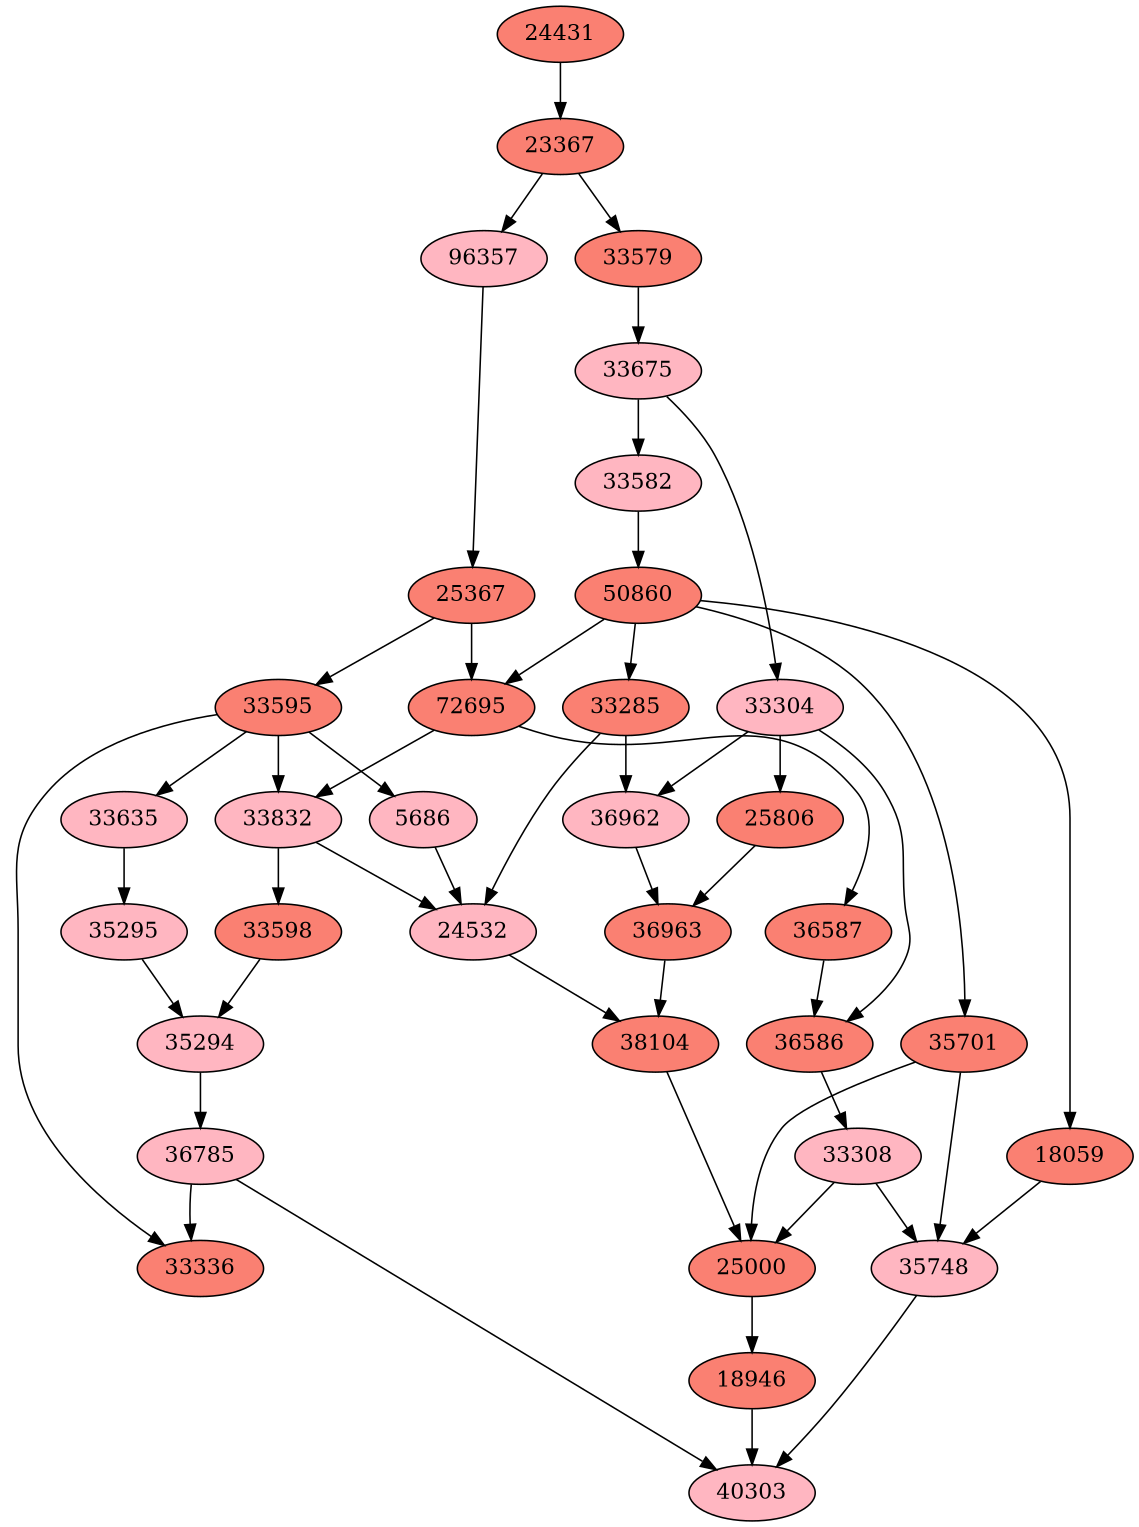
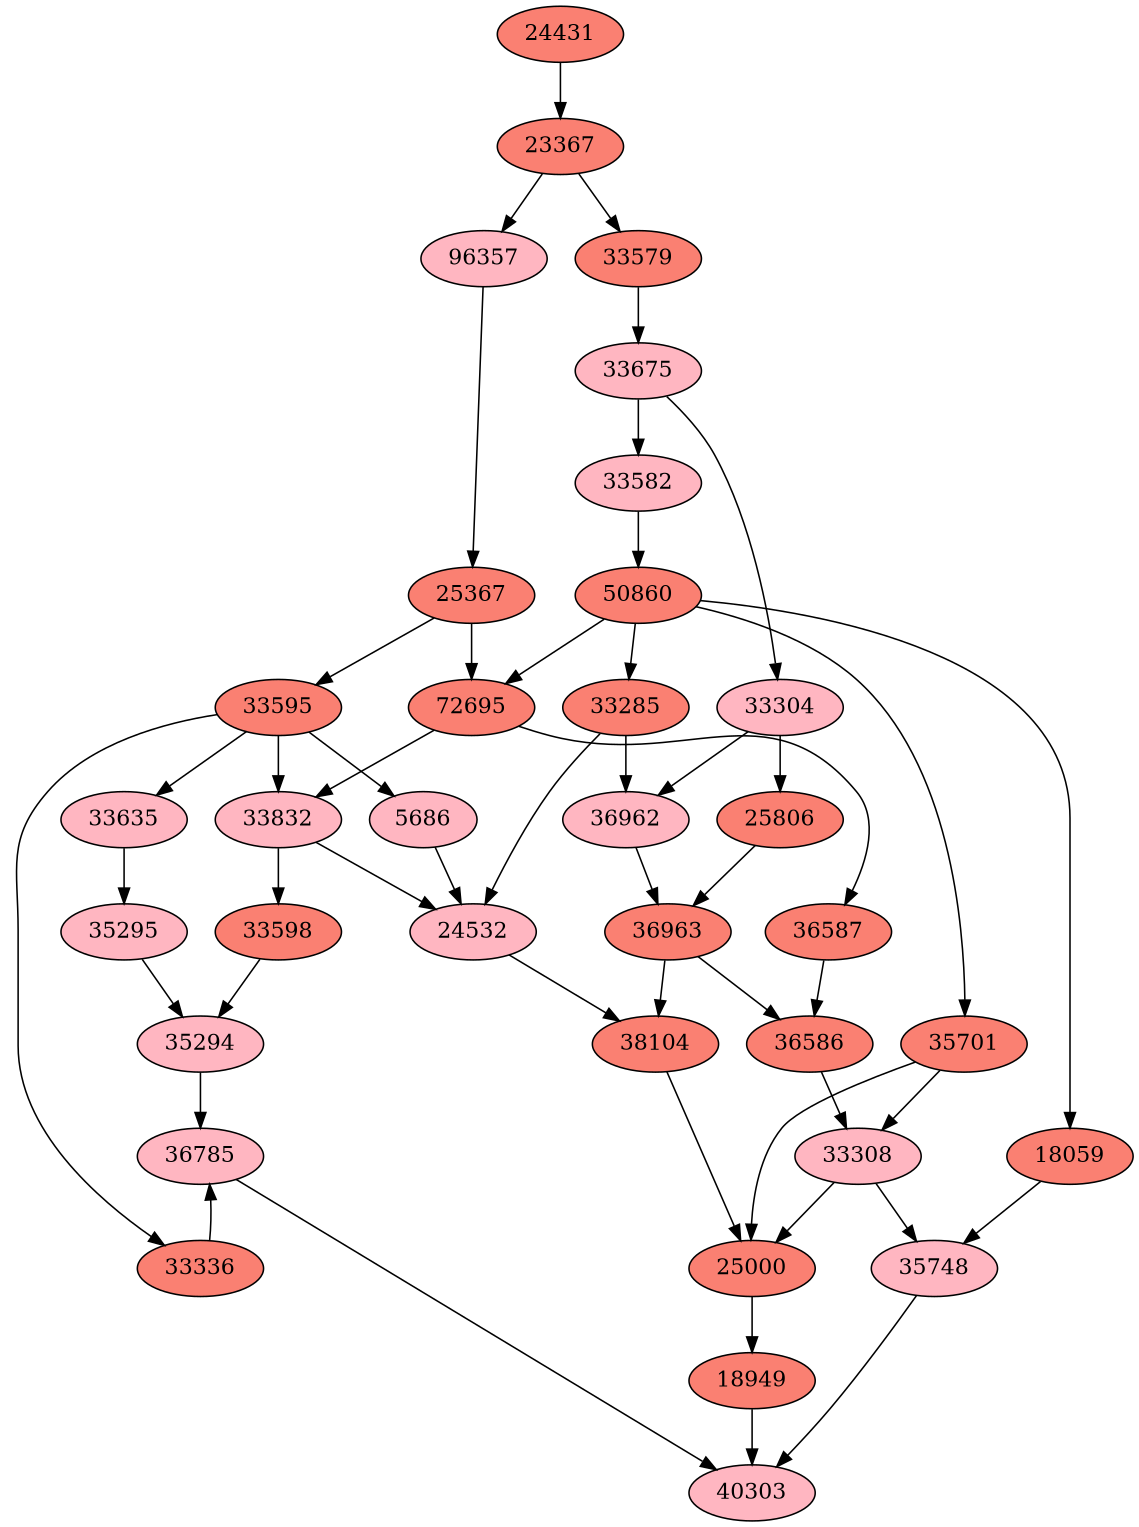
(903, 864) -> (733, 983)
(950, 1148) -> (917, 1094)
(190, 1204) -> (211, 1220)
(752, 1381) -> (752, 1381)
